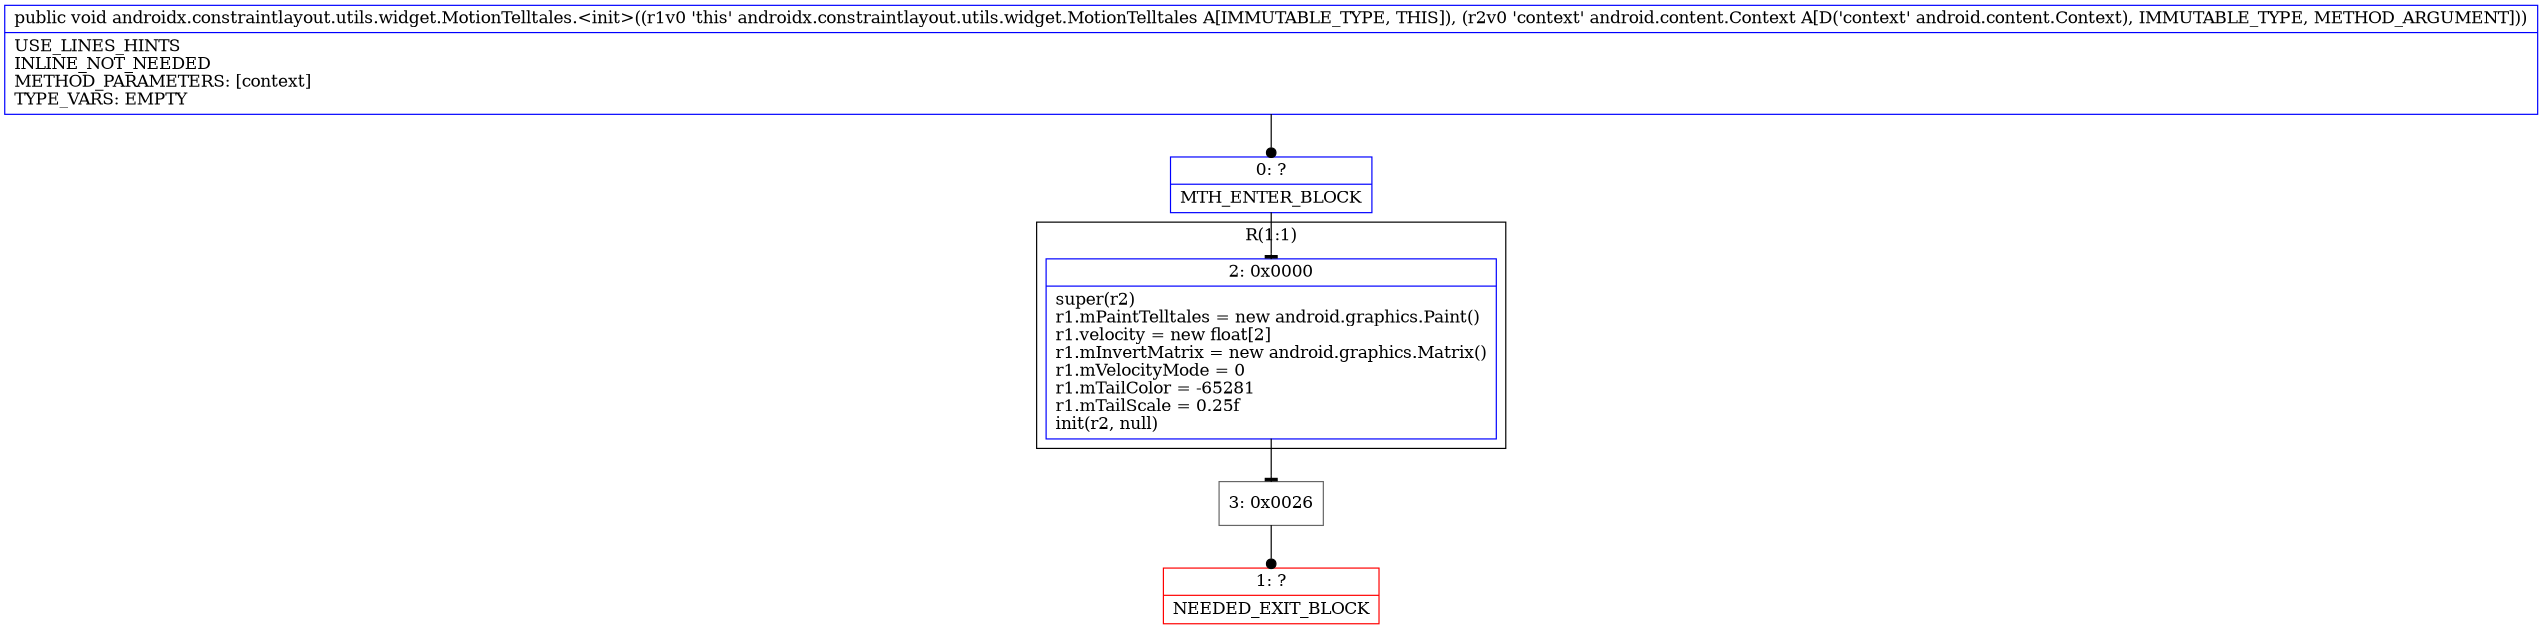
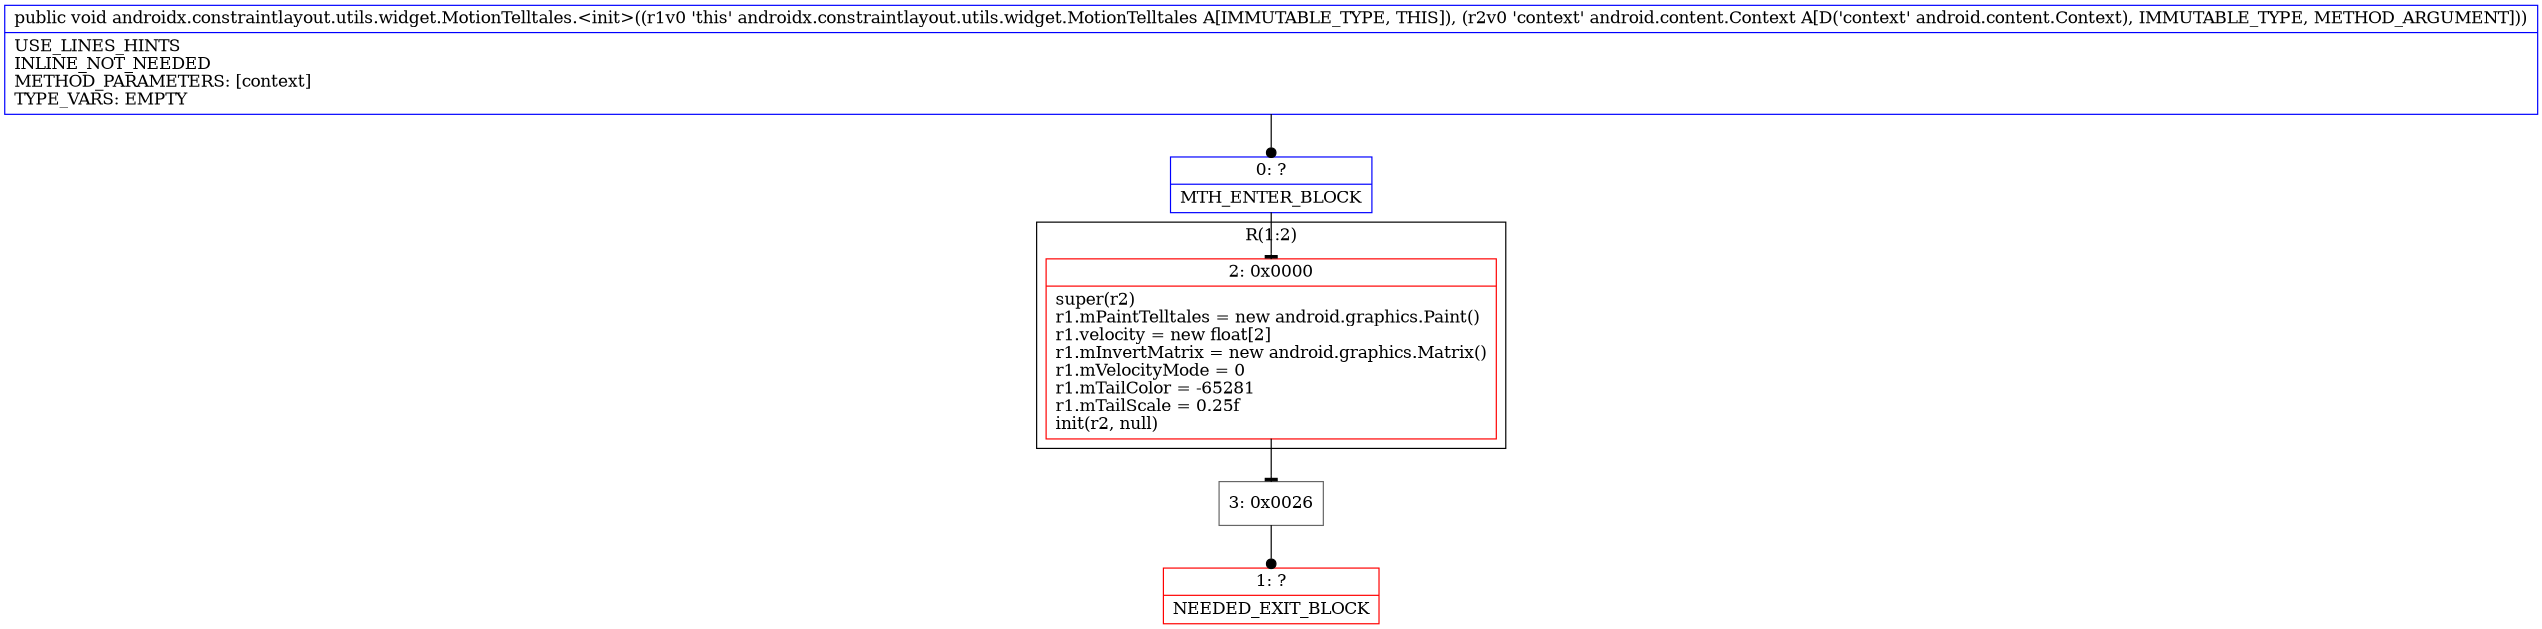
(1271, 236) -> (1271, 236)
(1271, 349) -> (1271, 349)
